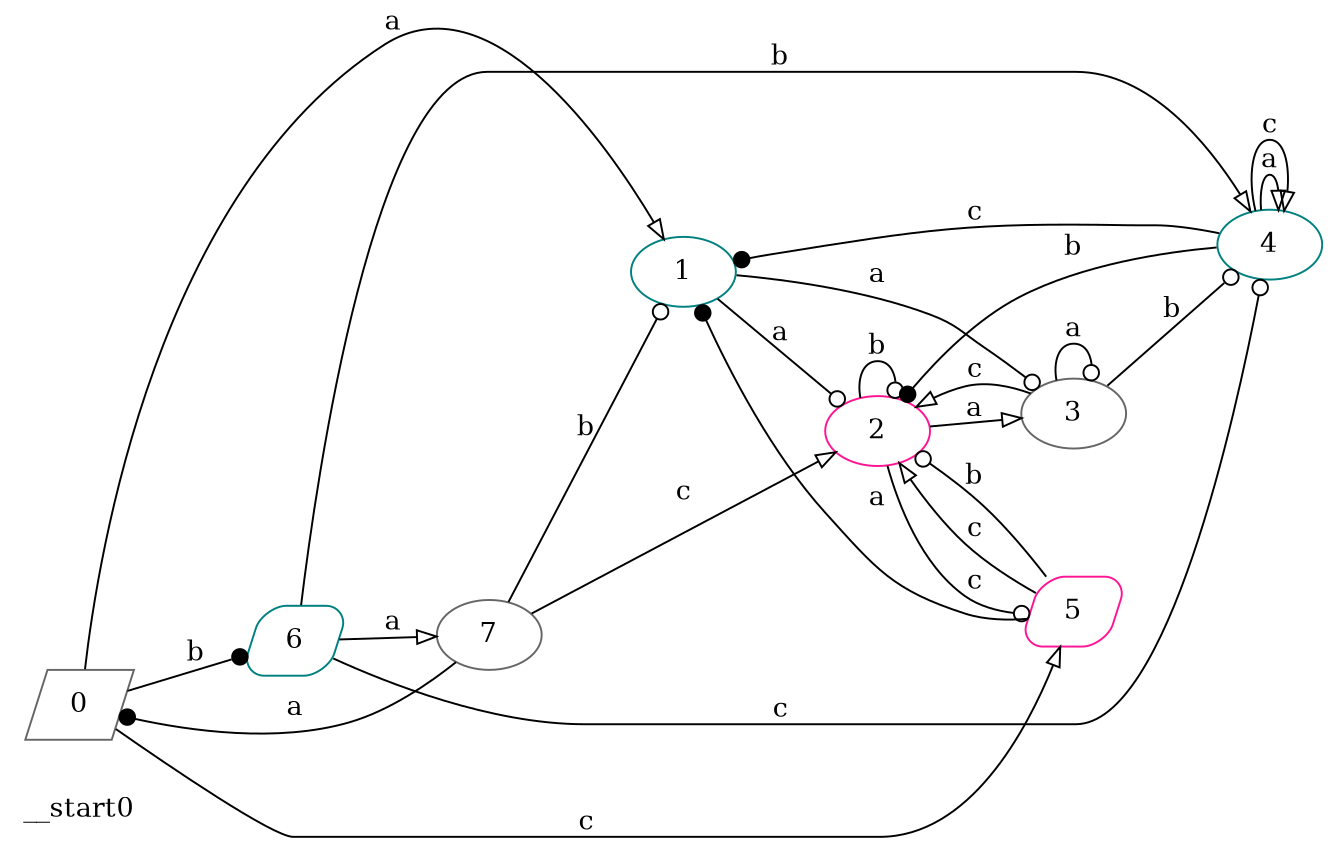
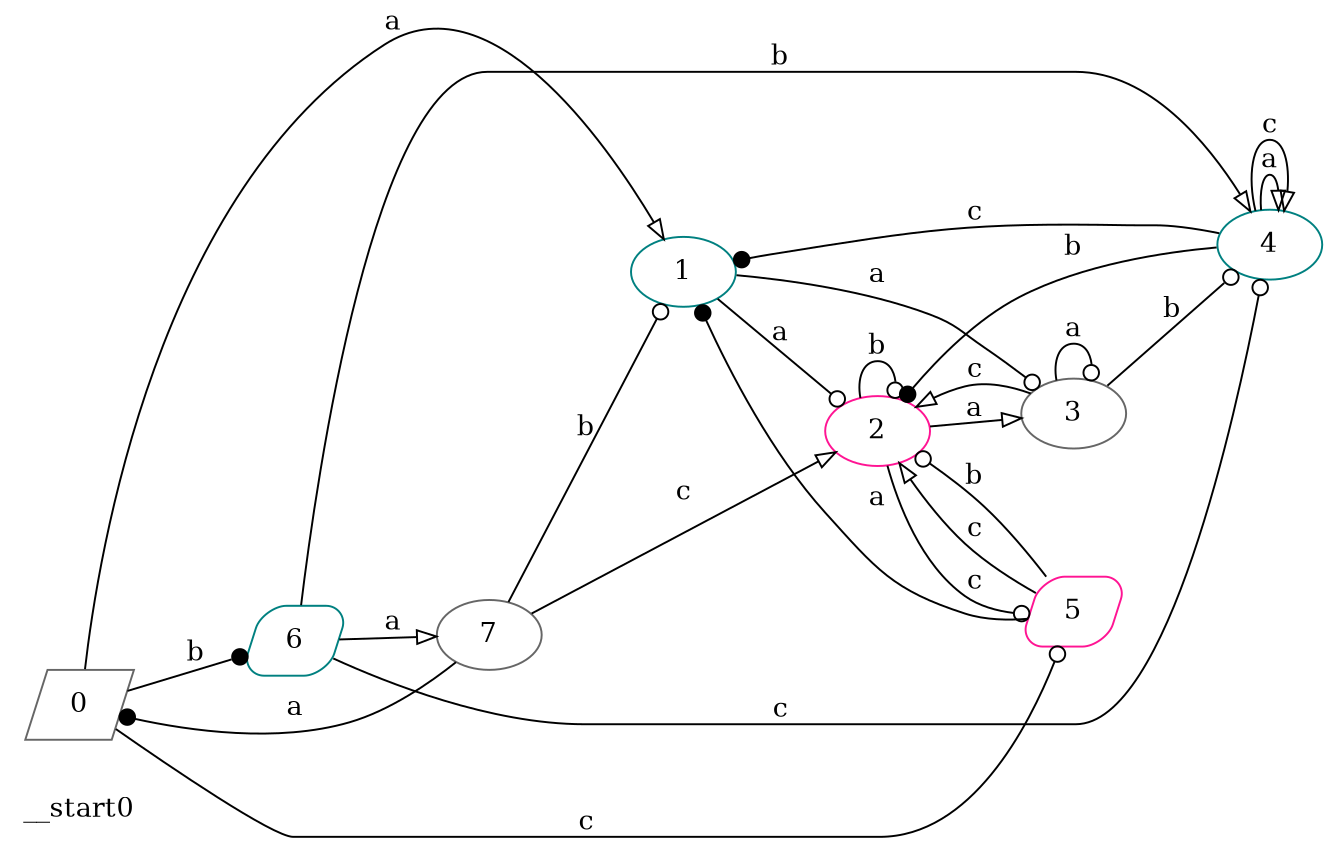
(611, 837) -> (613, 837)
